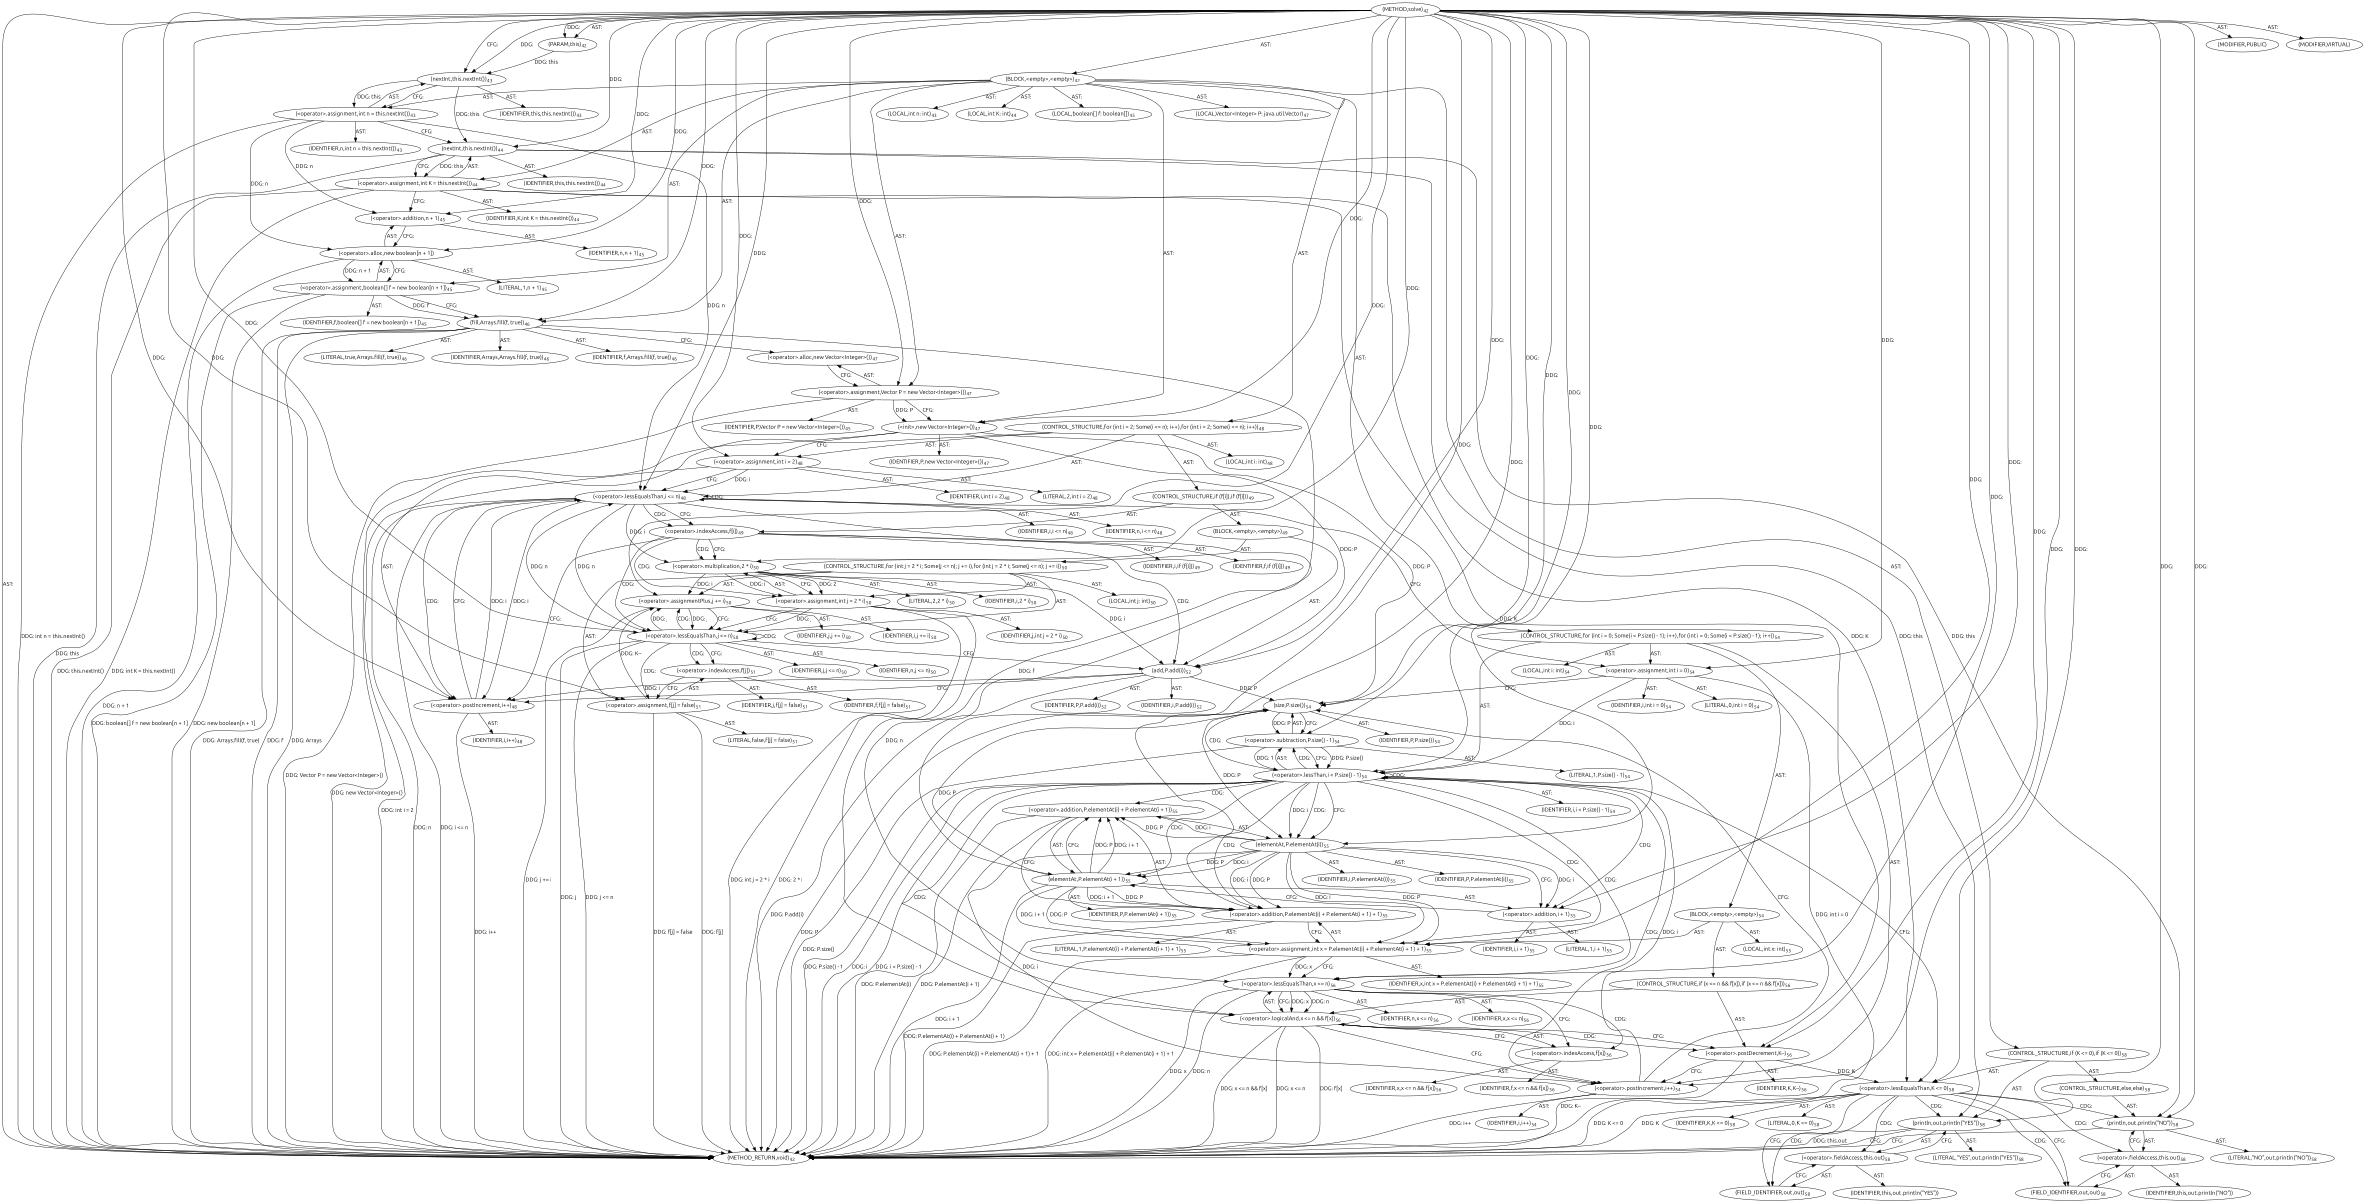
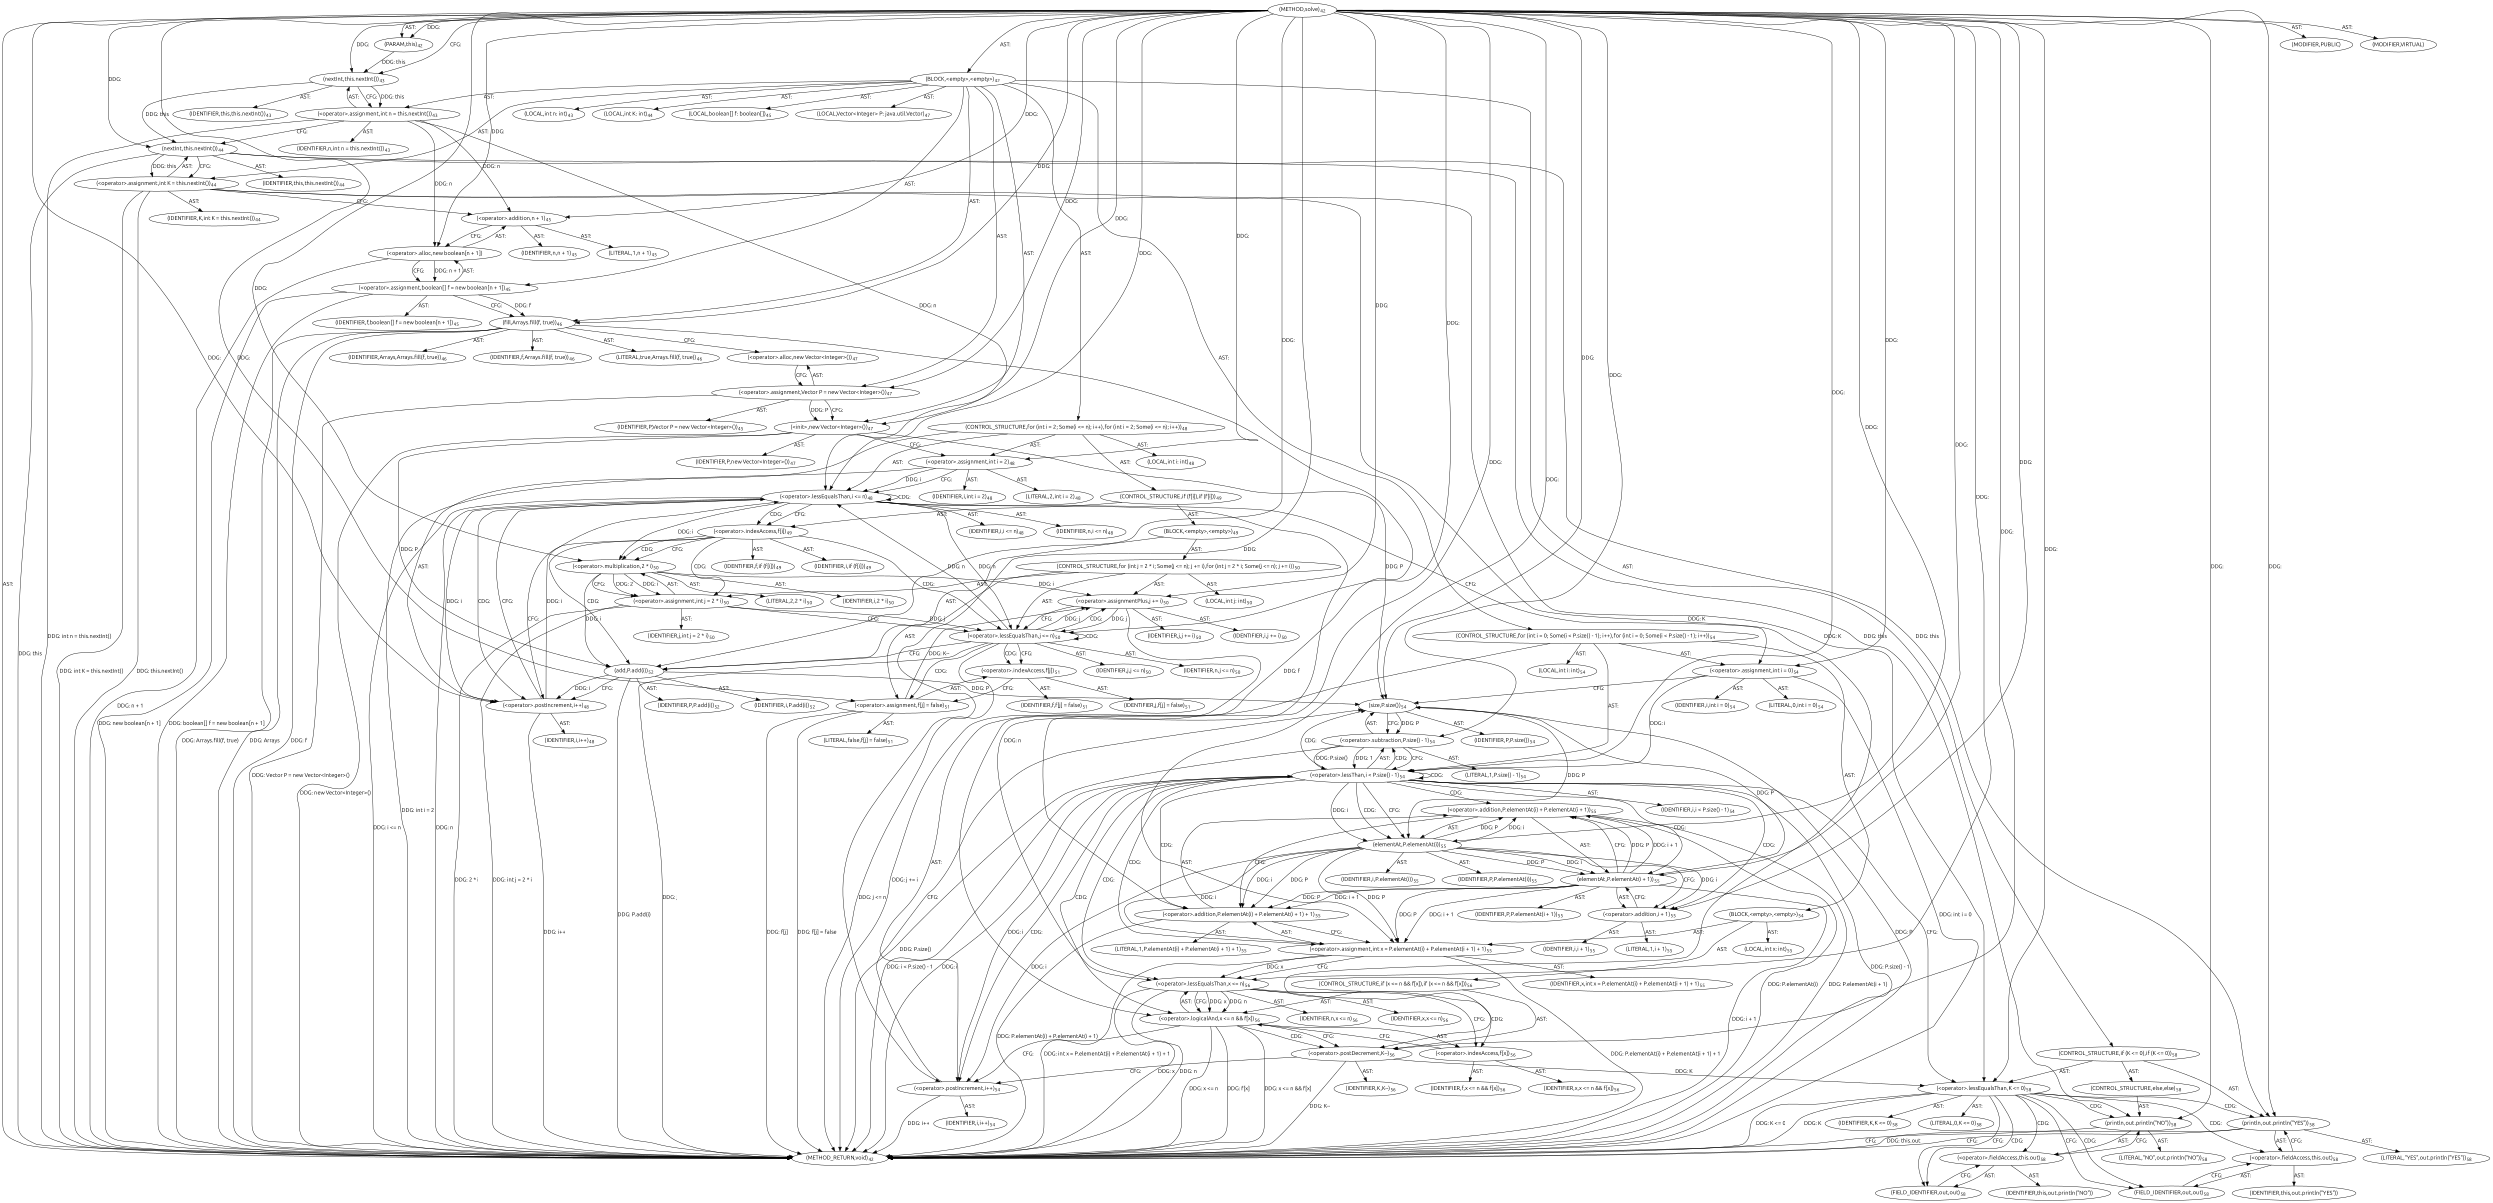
(454, 271) -> (572, 236)
